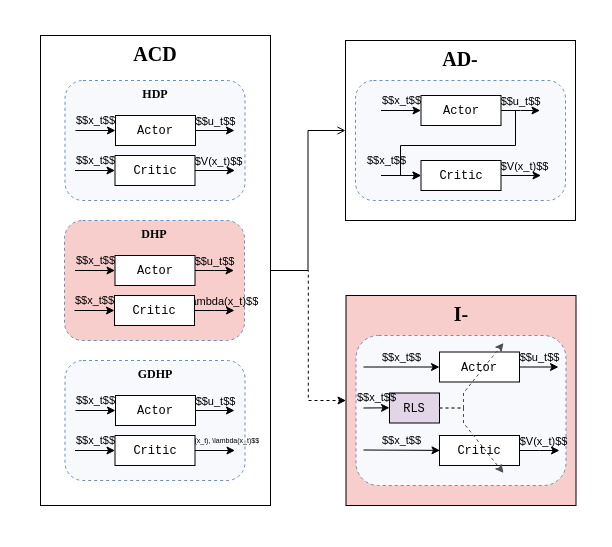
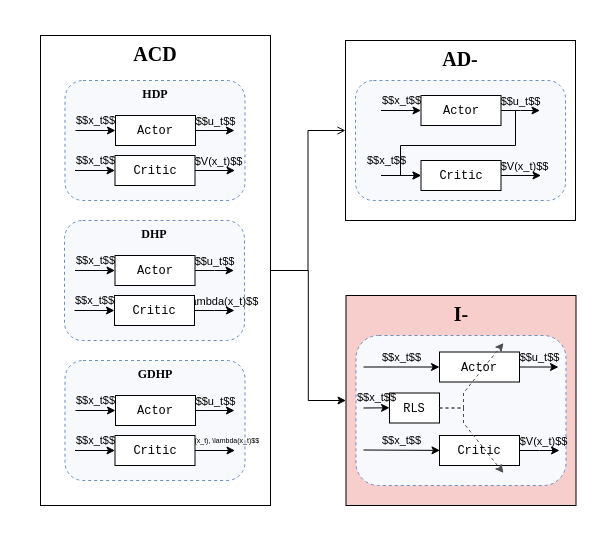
(155, 235) -> (155, 235)
(308, 352) -> (308, 352)
(415, 408) -> (415, 408)
